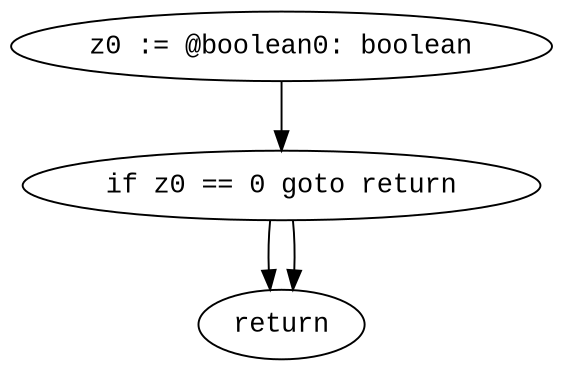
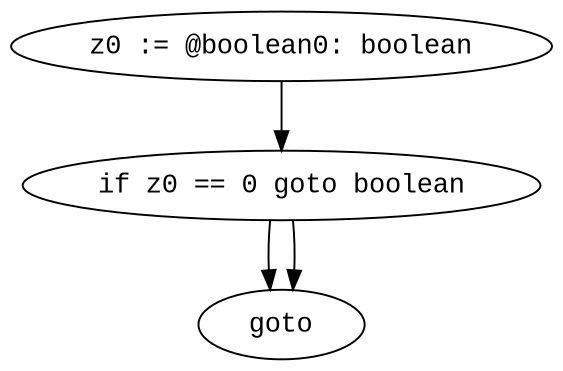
(282, 185) -> (282, 185)
(282, 325) -> (282, 325)
